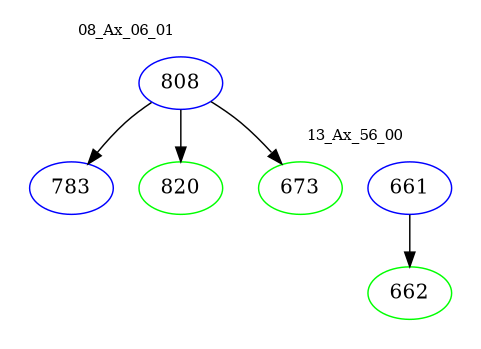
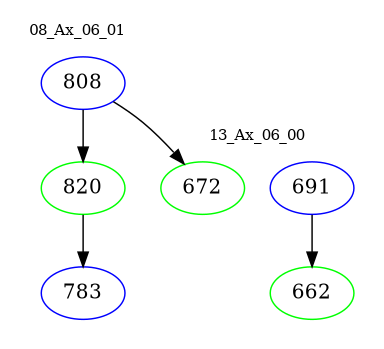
(122, 125) -> (83, 233)
(355, 136) -> (257, 136)
(300, 188) -> (203, 188)
(410, 188) -> (312, 188)
